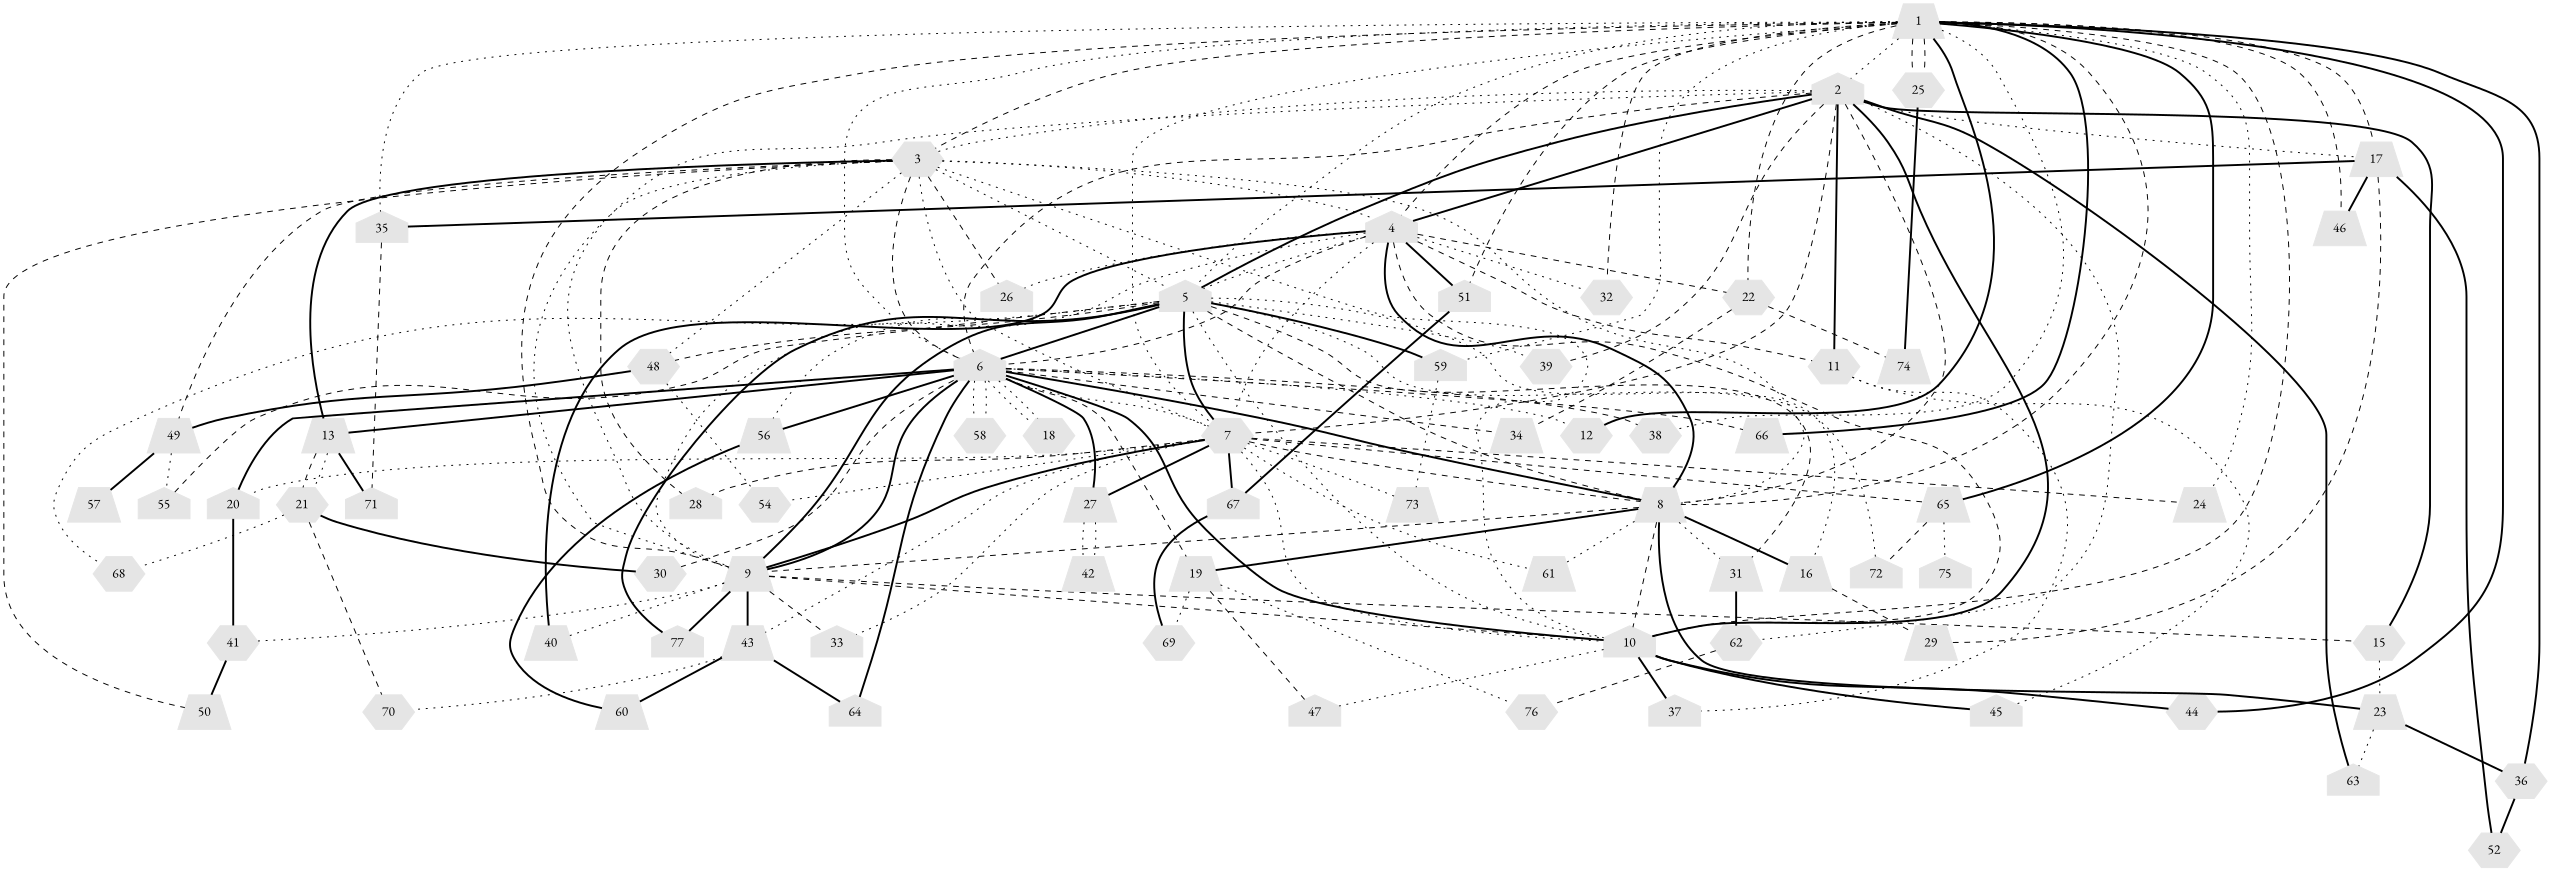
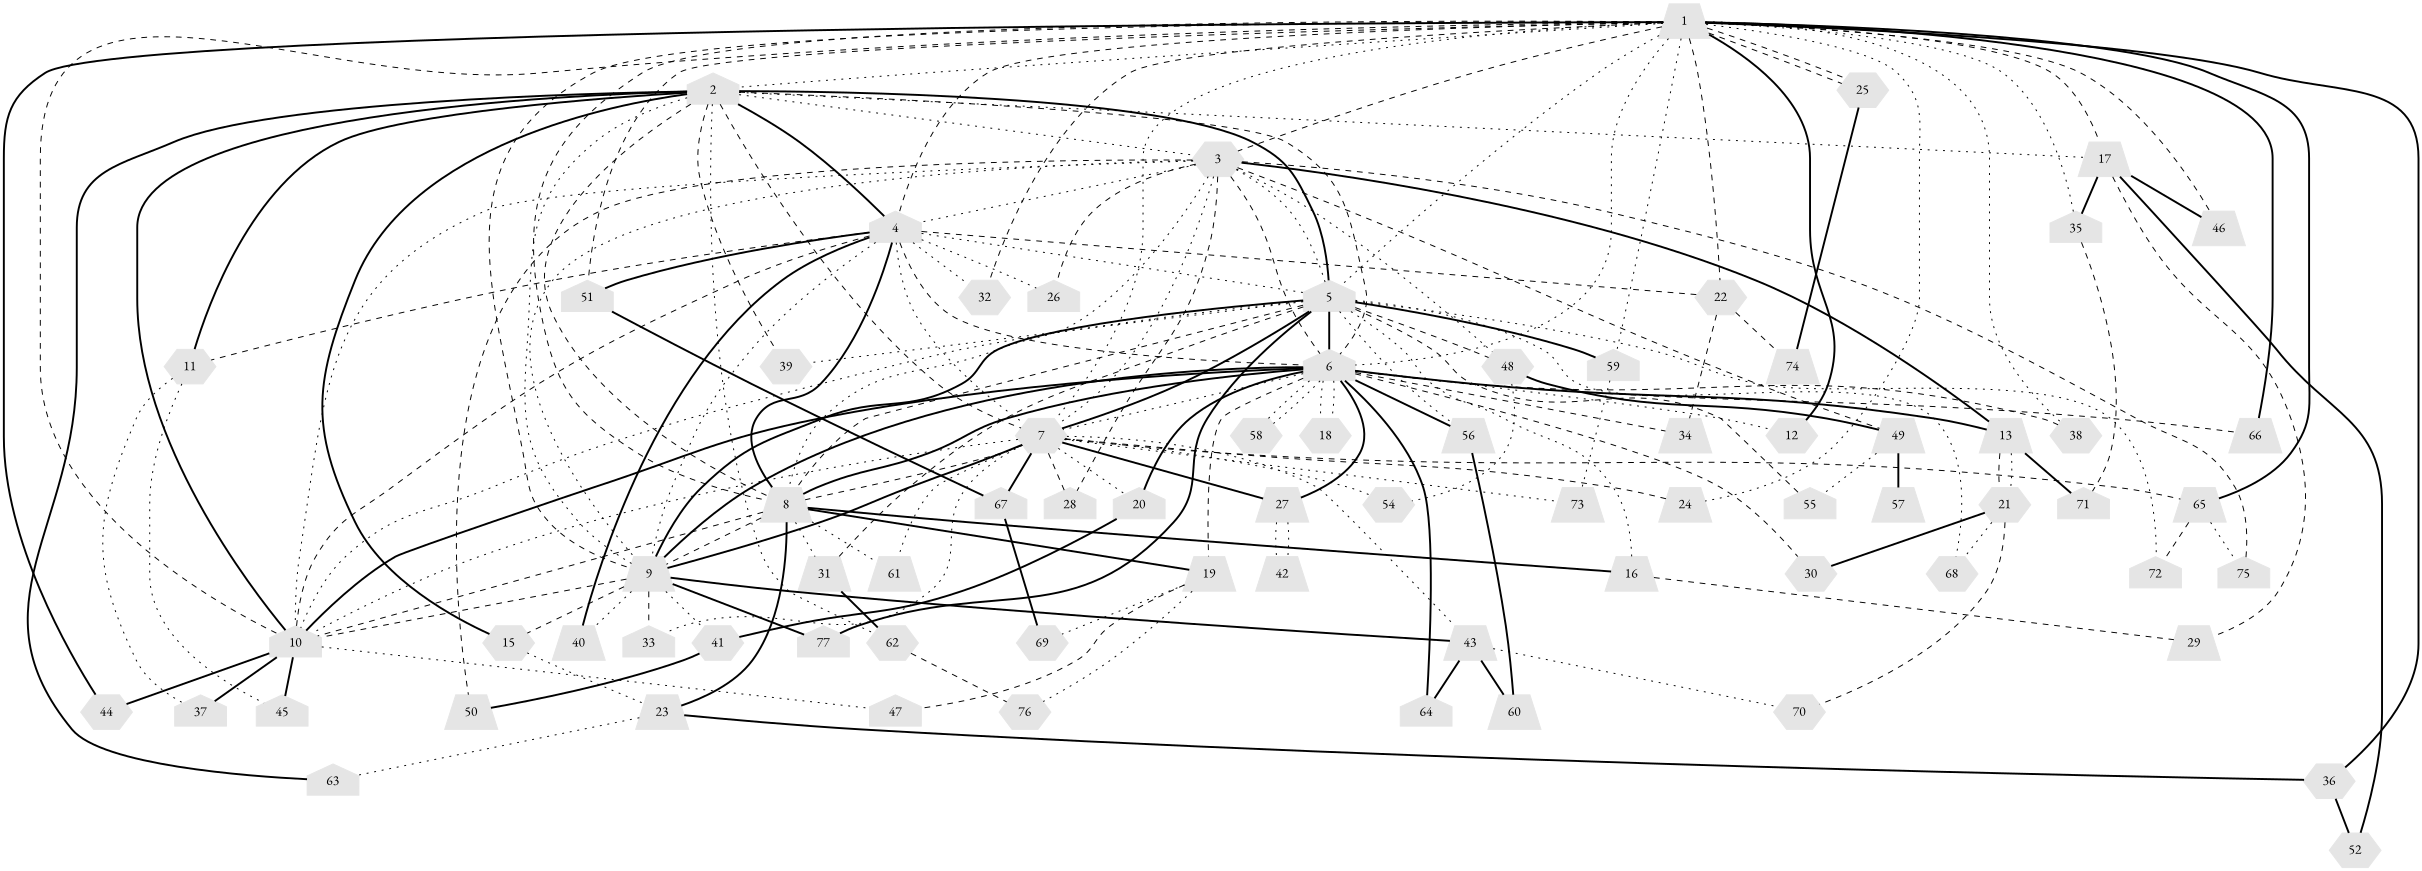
none -> (1799, 263)
